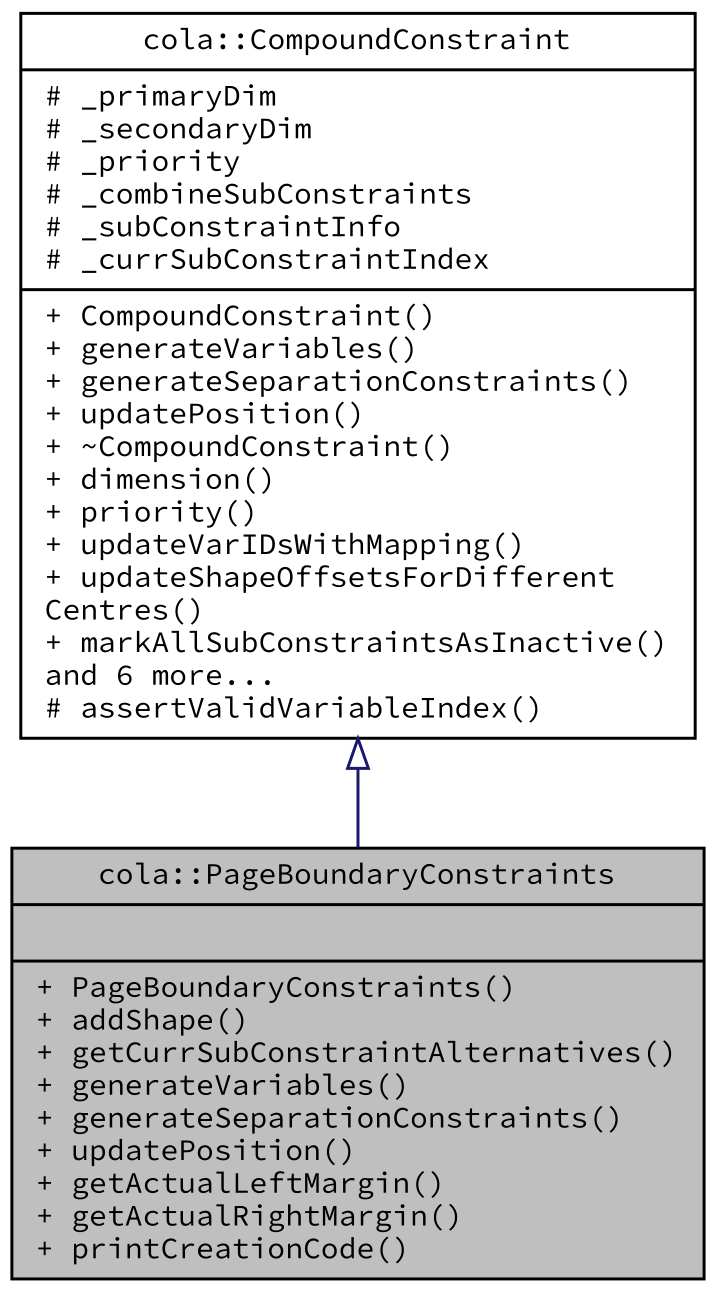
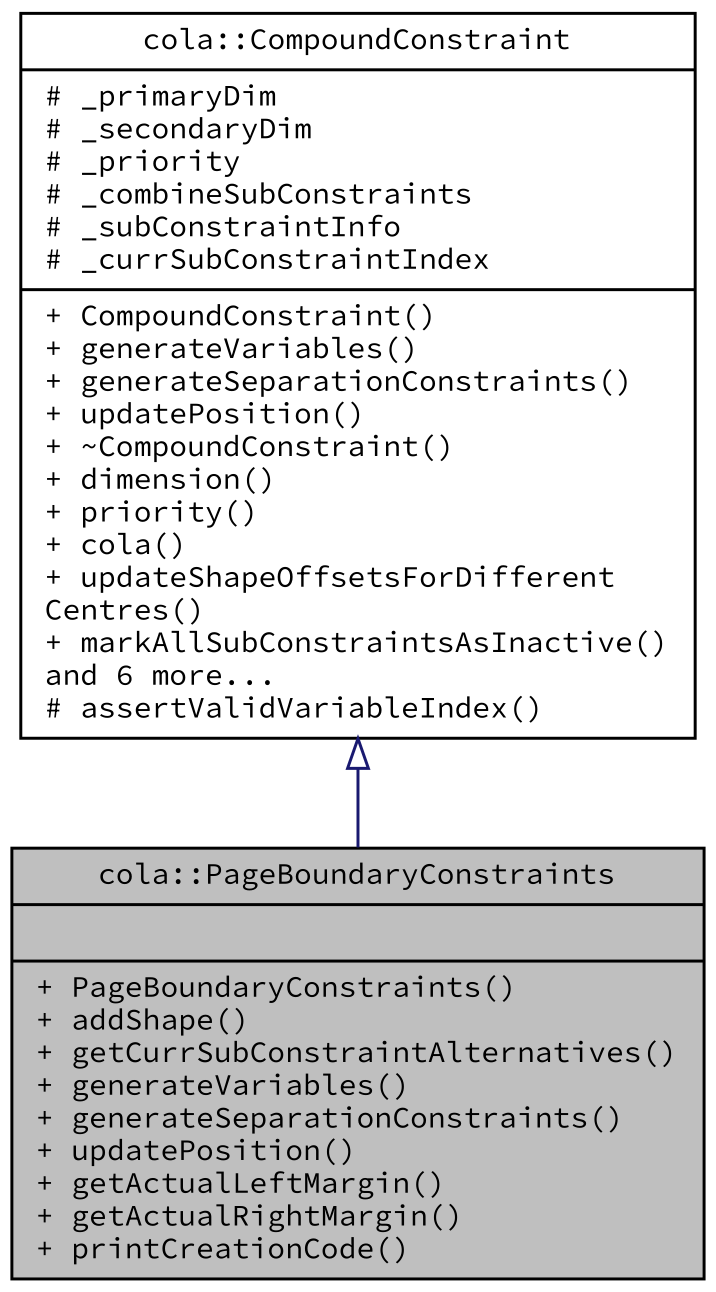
(287, 545) -> (117, 545)
